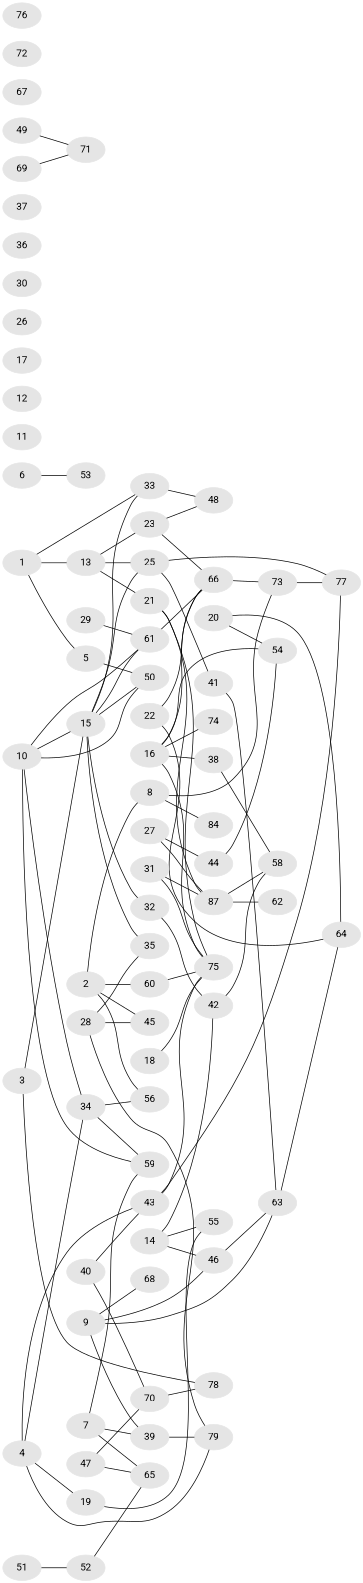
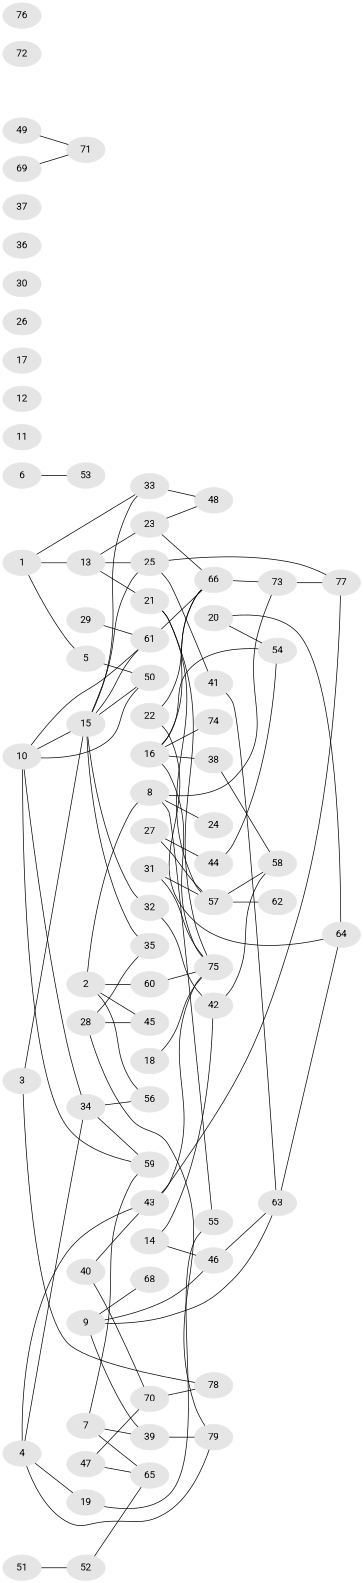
(22, 92) -> none
(214, 825) -> (214, 825)
(214, 902) -> (214, 902)
(182, 1232) -> (192, 1015)
